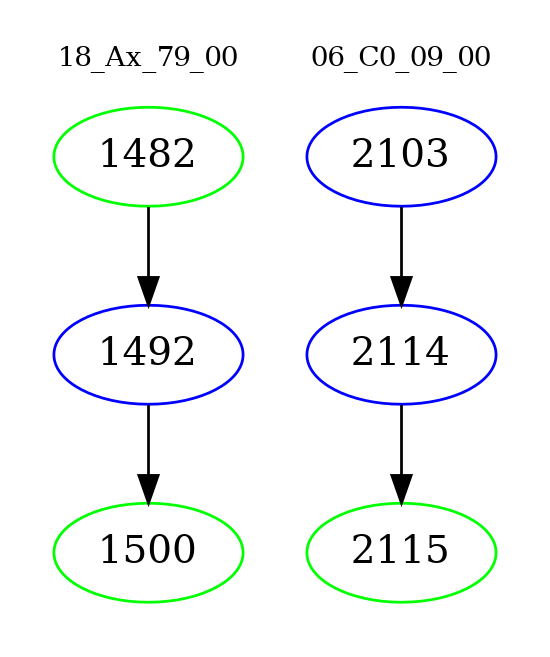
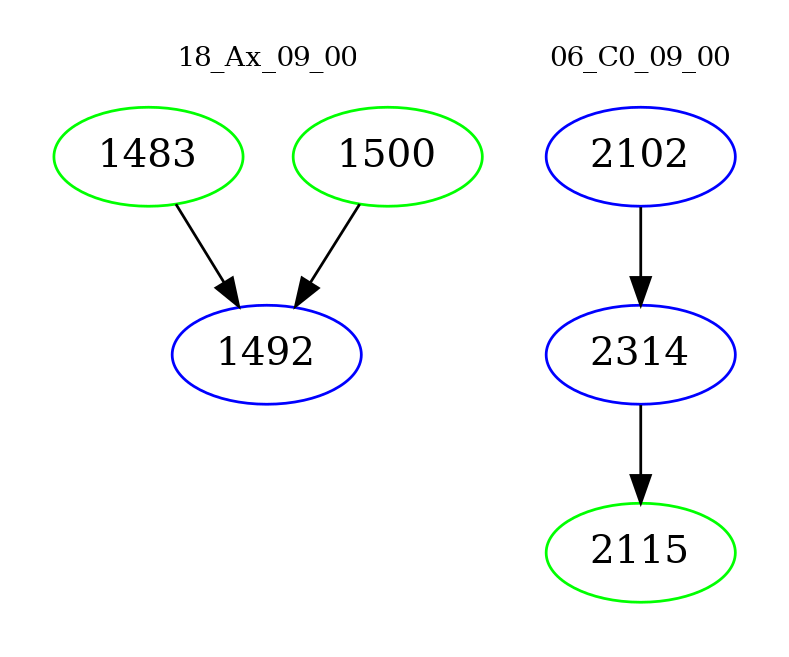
(148, 59) -> (268, 59)
(148, 157) -> (148, 157)
(402, 157) -> (641, 157)
(402, 355) -> (641, 355)
(148, 440) -> (335, 243)
